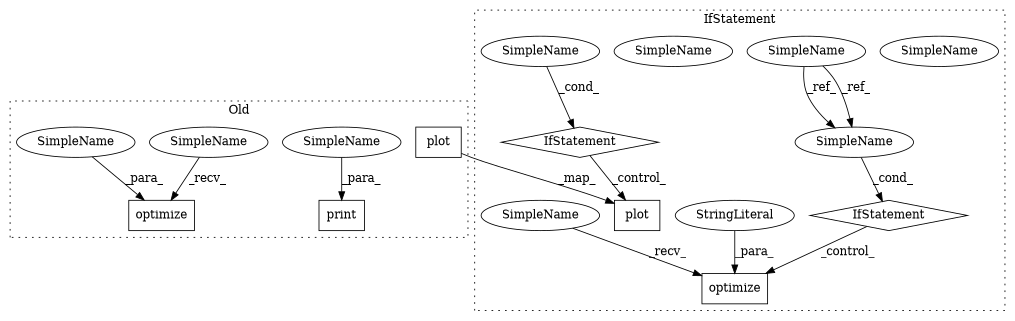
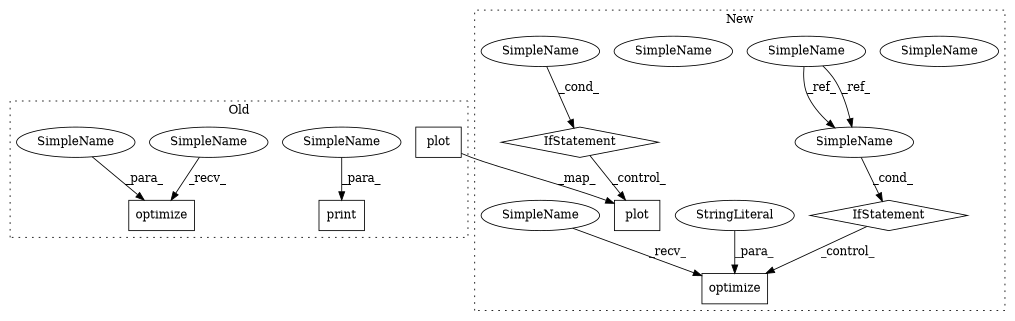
(740, 20) -> (740, 20)
